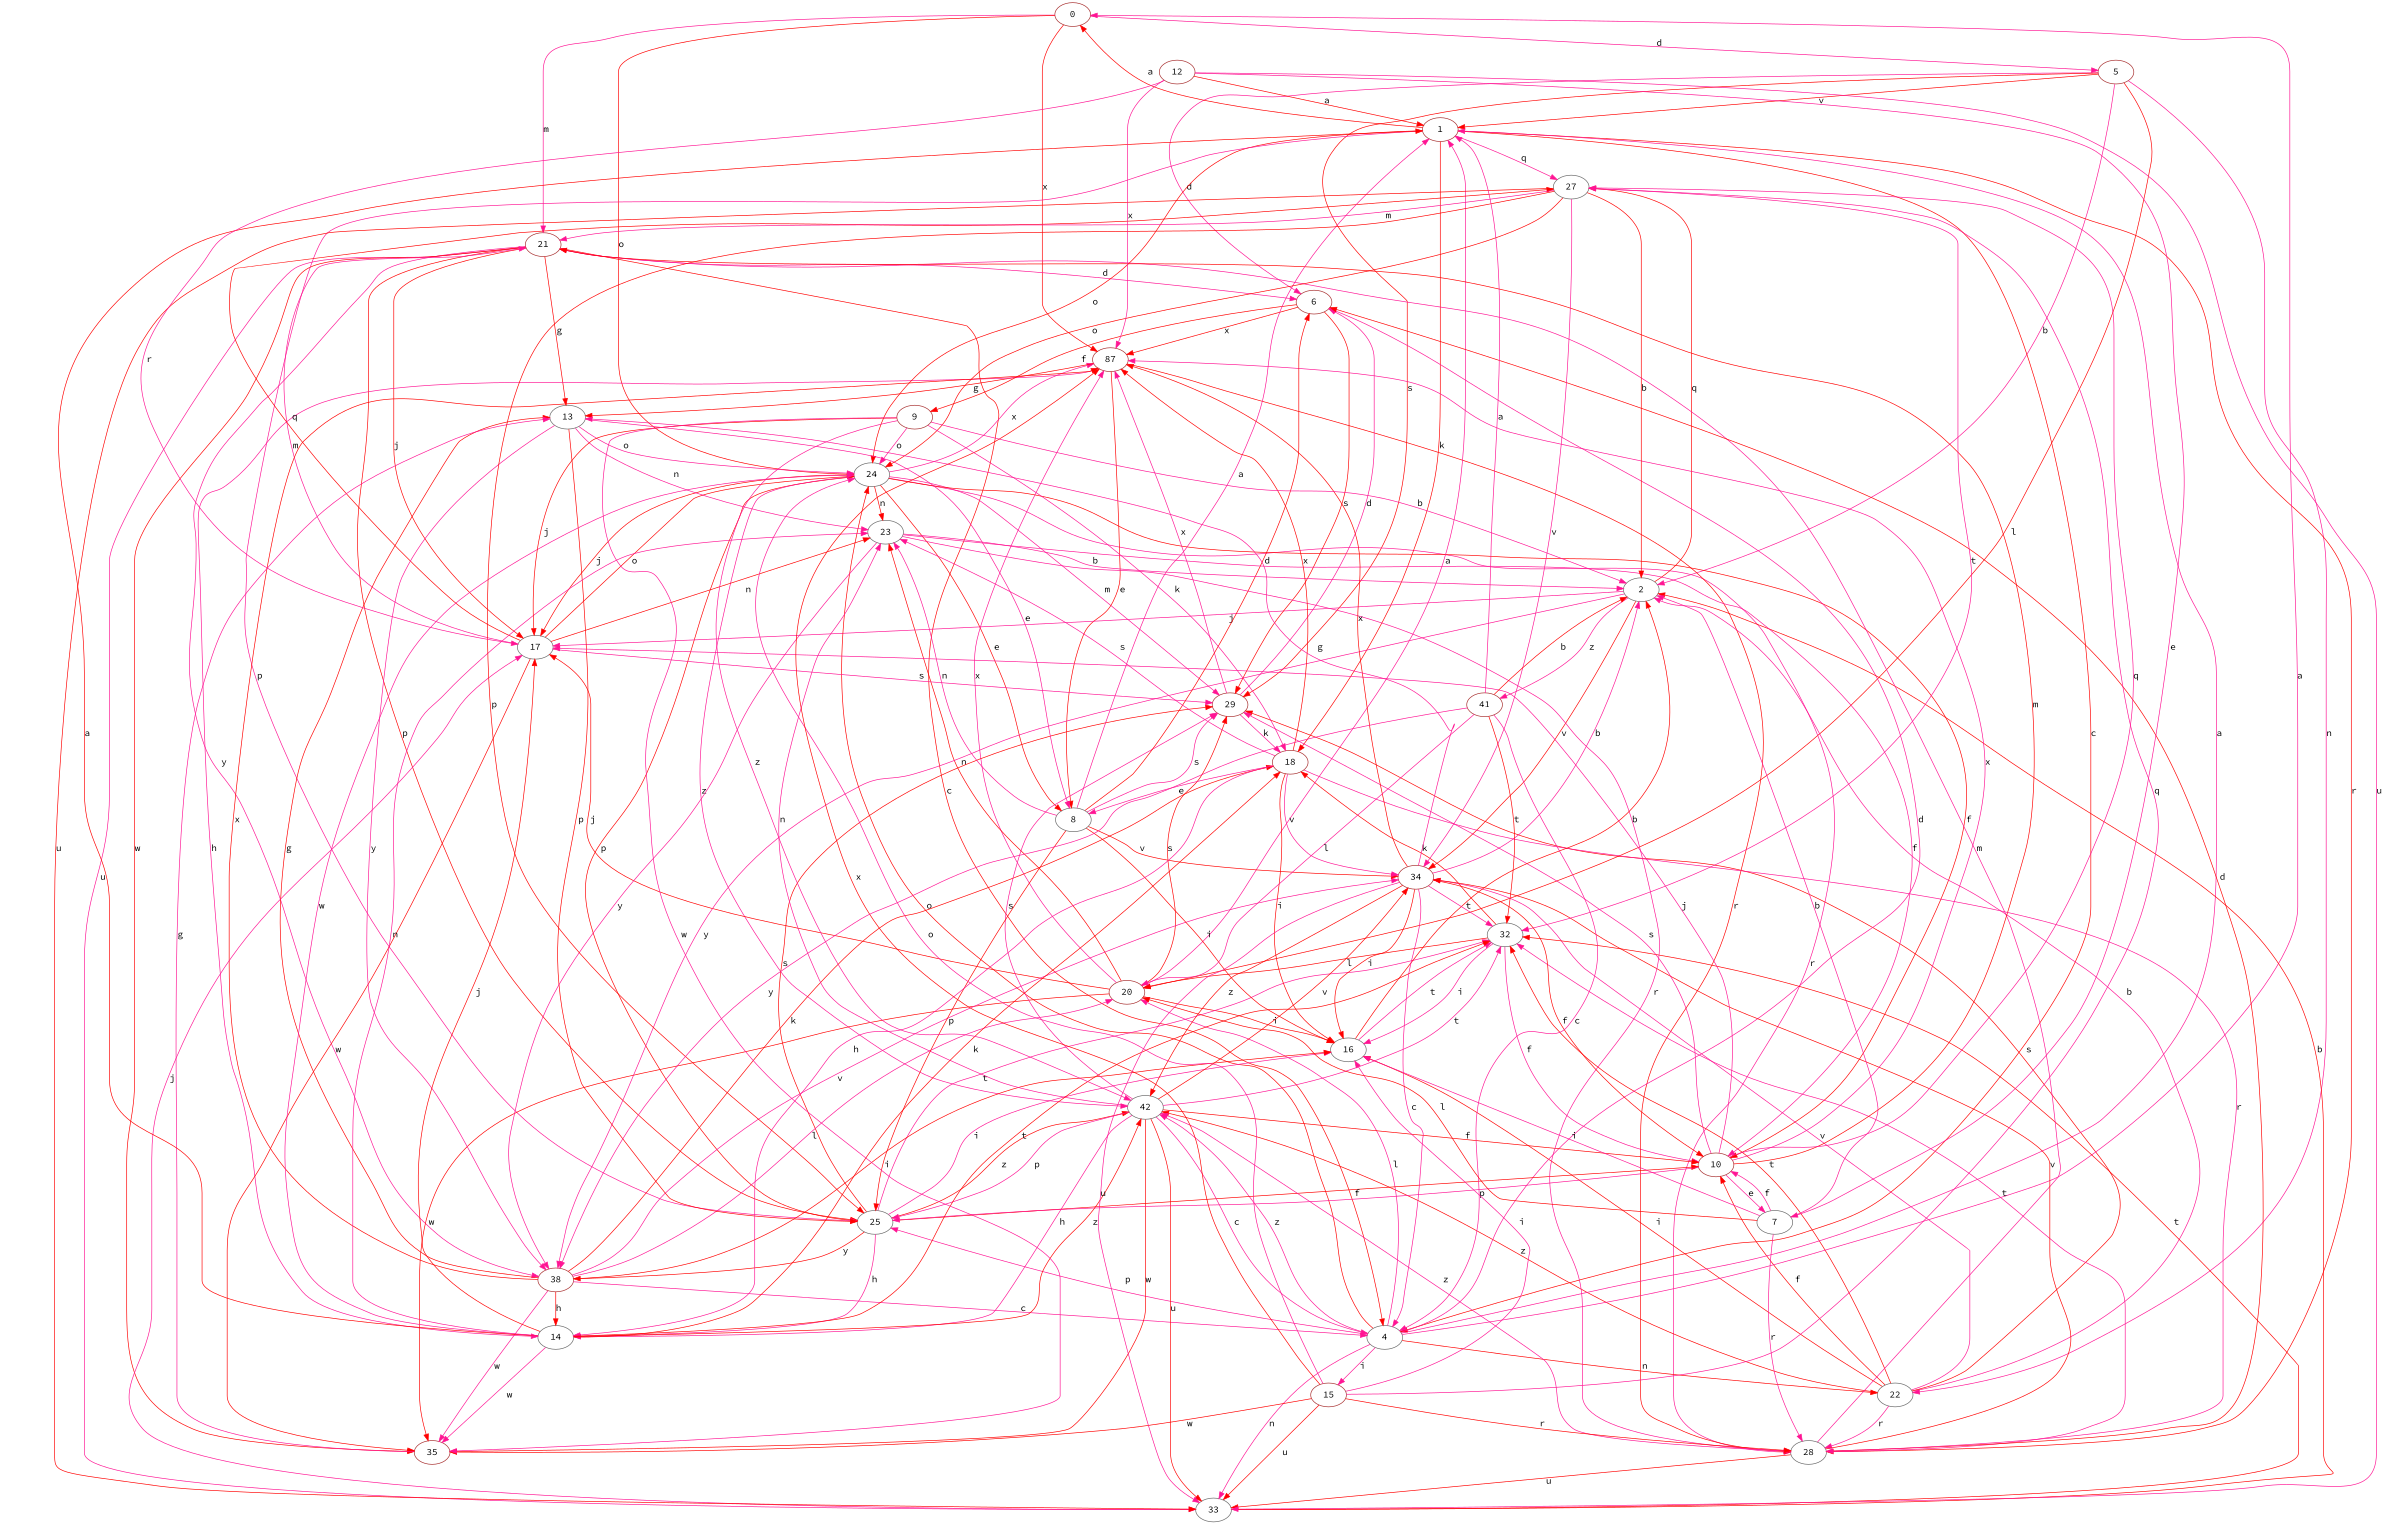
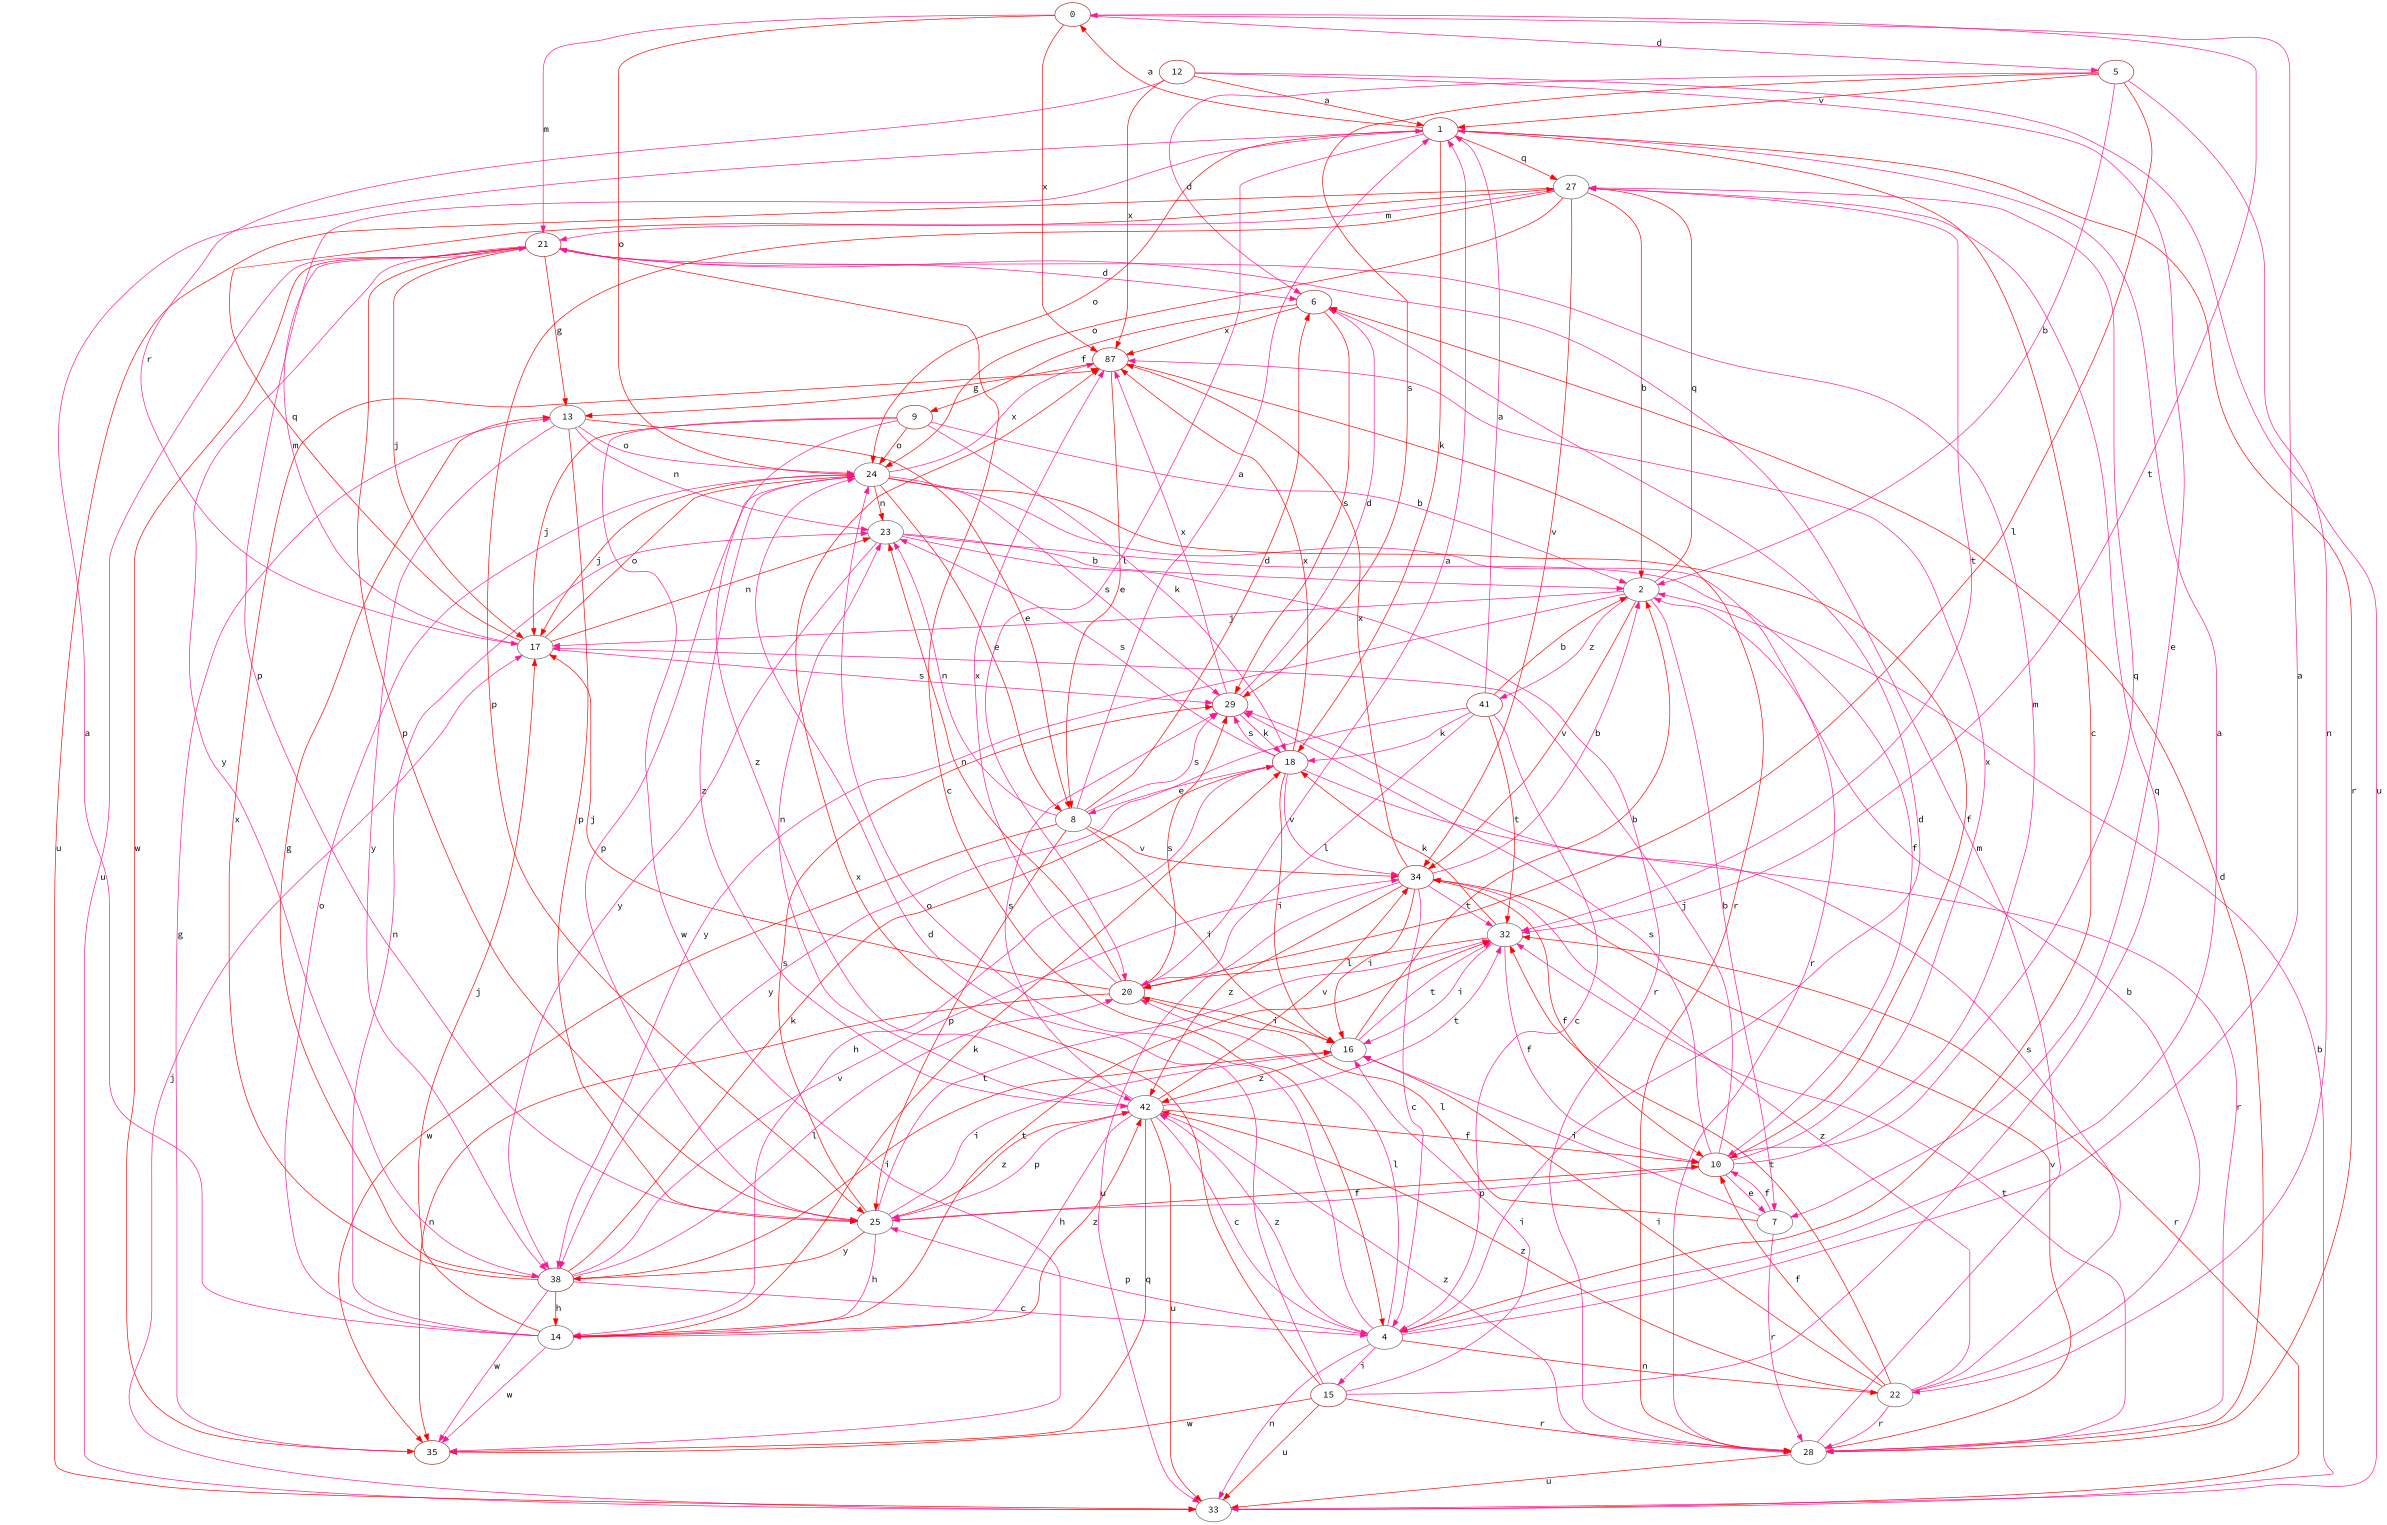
none -> (2256, 100)
(1504, 155) -> (1504, 155)
(1128, 197) -> (1128, 197)
(98, 325) -> (98, 325)
(1705, 357) -> (1705, 357)
(895, 443) -> (895, 443)
(916, 474) -> (916, 474)
(1145, 508) -> none
none -> (1149, 510)
(1548, 543) -> (1548, 543)
(1107, 590) -> (1107, 590)
(201, 603) -> none
none -> (1250, 740)
none -> (1396, 747)
(611, 830) -> (611, 830)
(322, 906) -> (322, 906)
(1814, 908) -> (1722, 899)
(1845, 913) -> (1845, 913)
(931, 935) -> (931, 935)
(970, 951) -> (970, 951)
none -> (1250, 1078)
(294, 1104) -> (590, 1015)
(1823, 1136) -> (1823, 1136)
(432, 1222) -> (432, 1222)
(2176, 1222) -> (2176, 1222)
(1148, 1280) -> (1148, 1280)
(2324, 1405) -> (2324, 1405)
